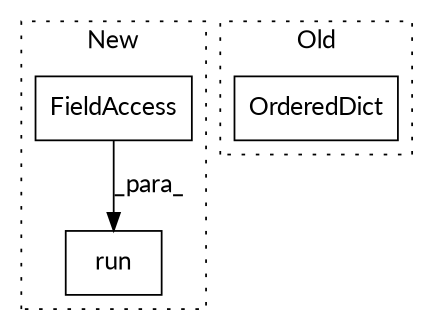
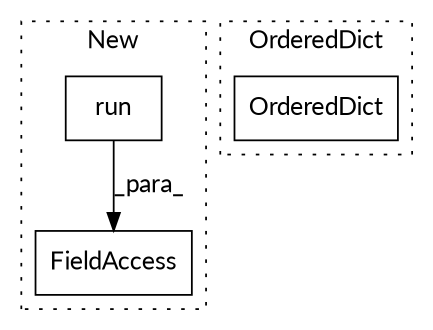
(316, 42) -> (316, 42)
(114, 177) -> (114, 177)
